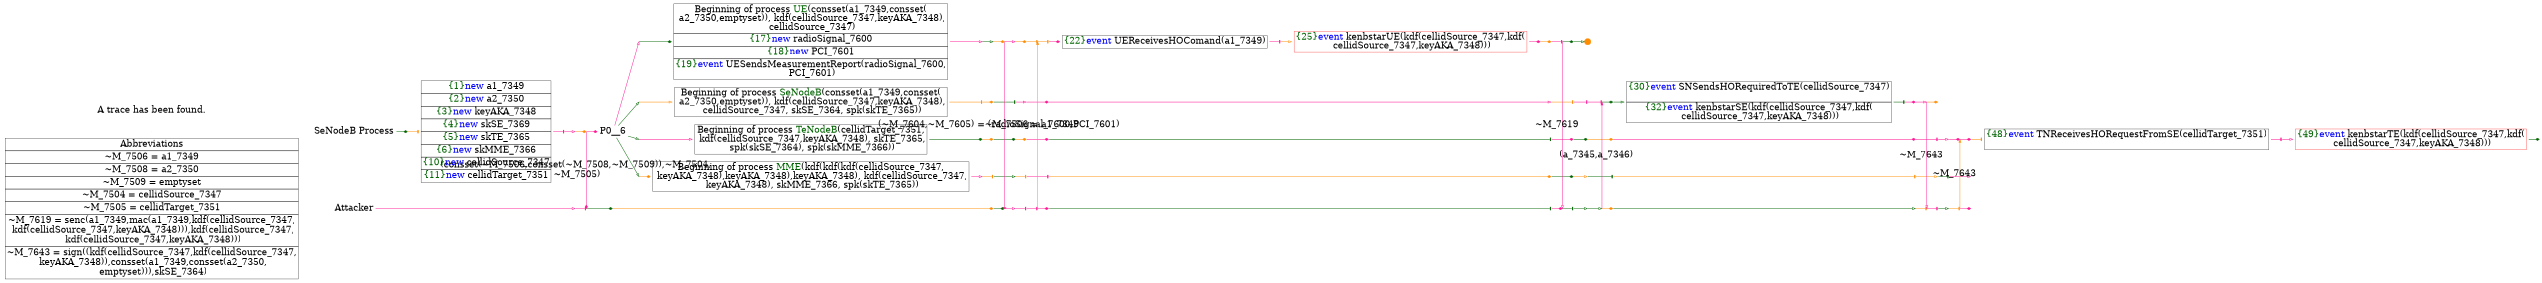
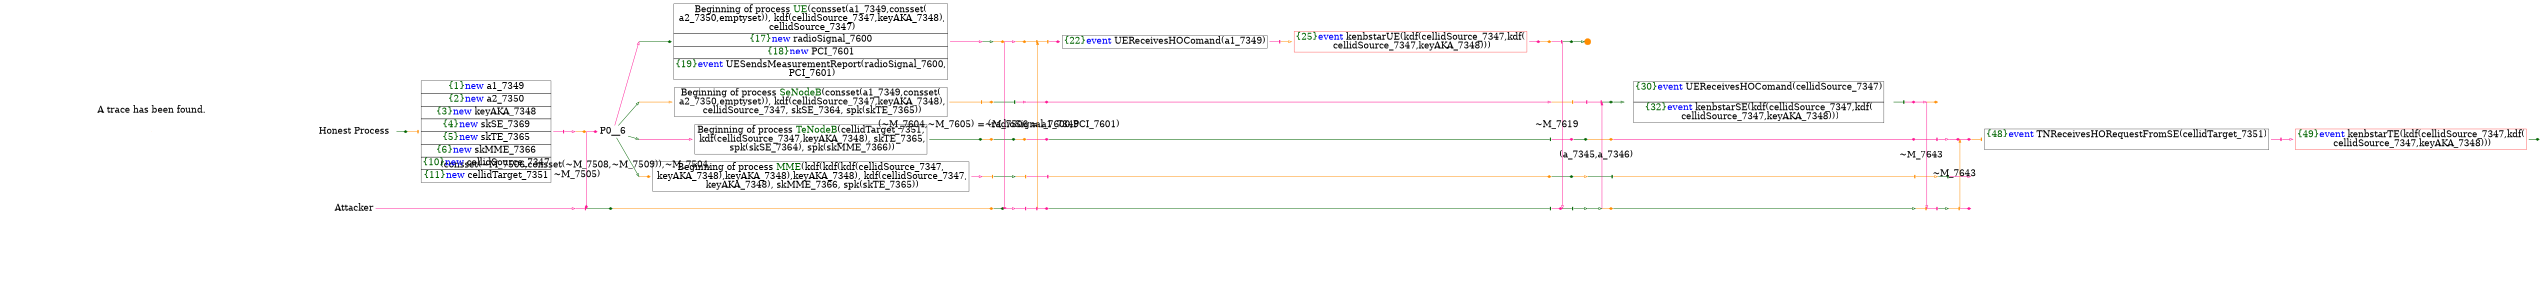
(1783, 87) -> (1783, 87)
(354, 132) -> (354, 132)
(152, 209) -> none
